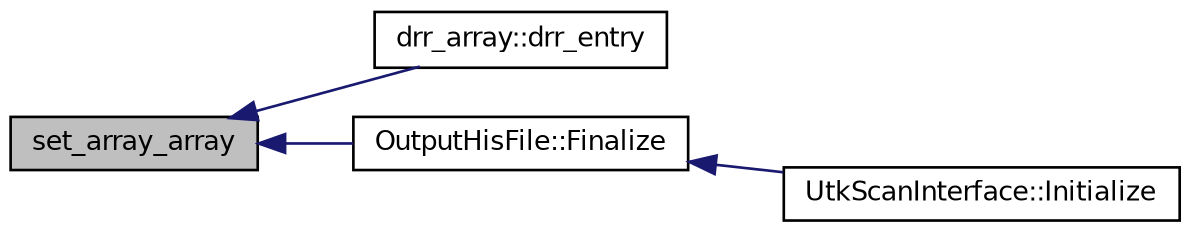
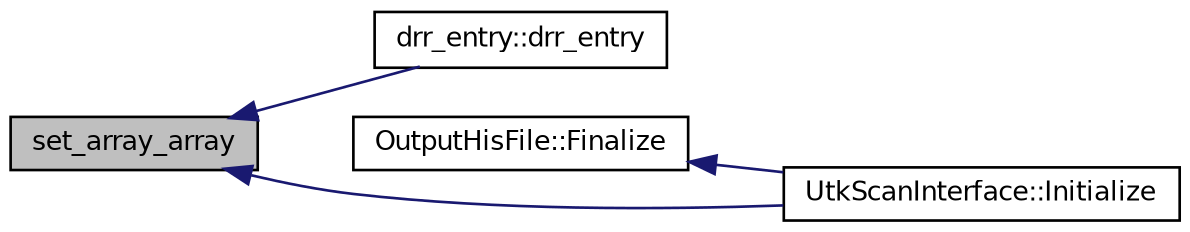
(521, 40) -> (521, 40)
(319, 143) -> (516, 206)
